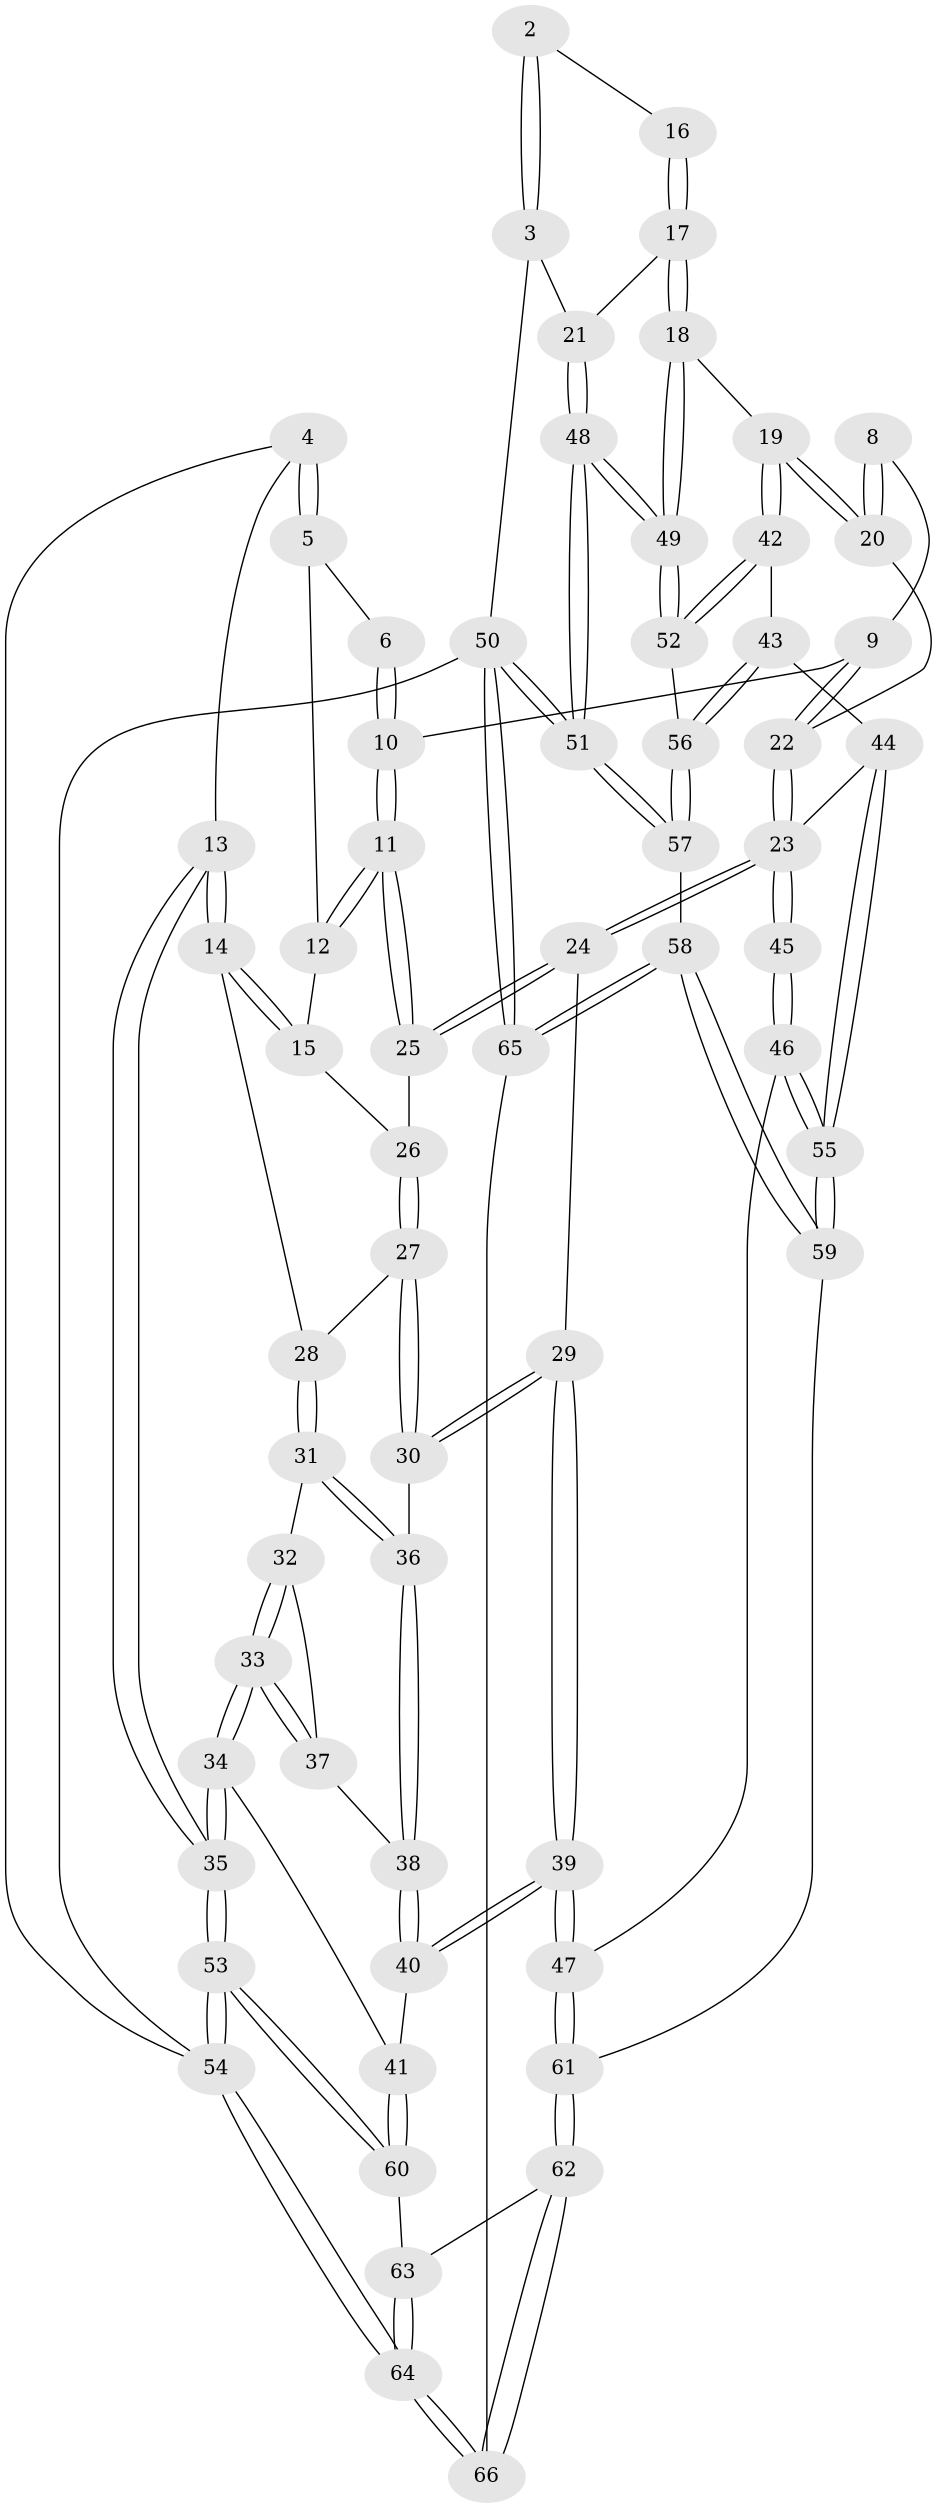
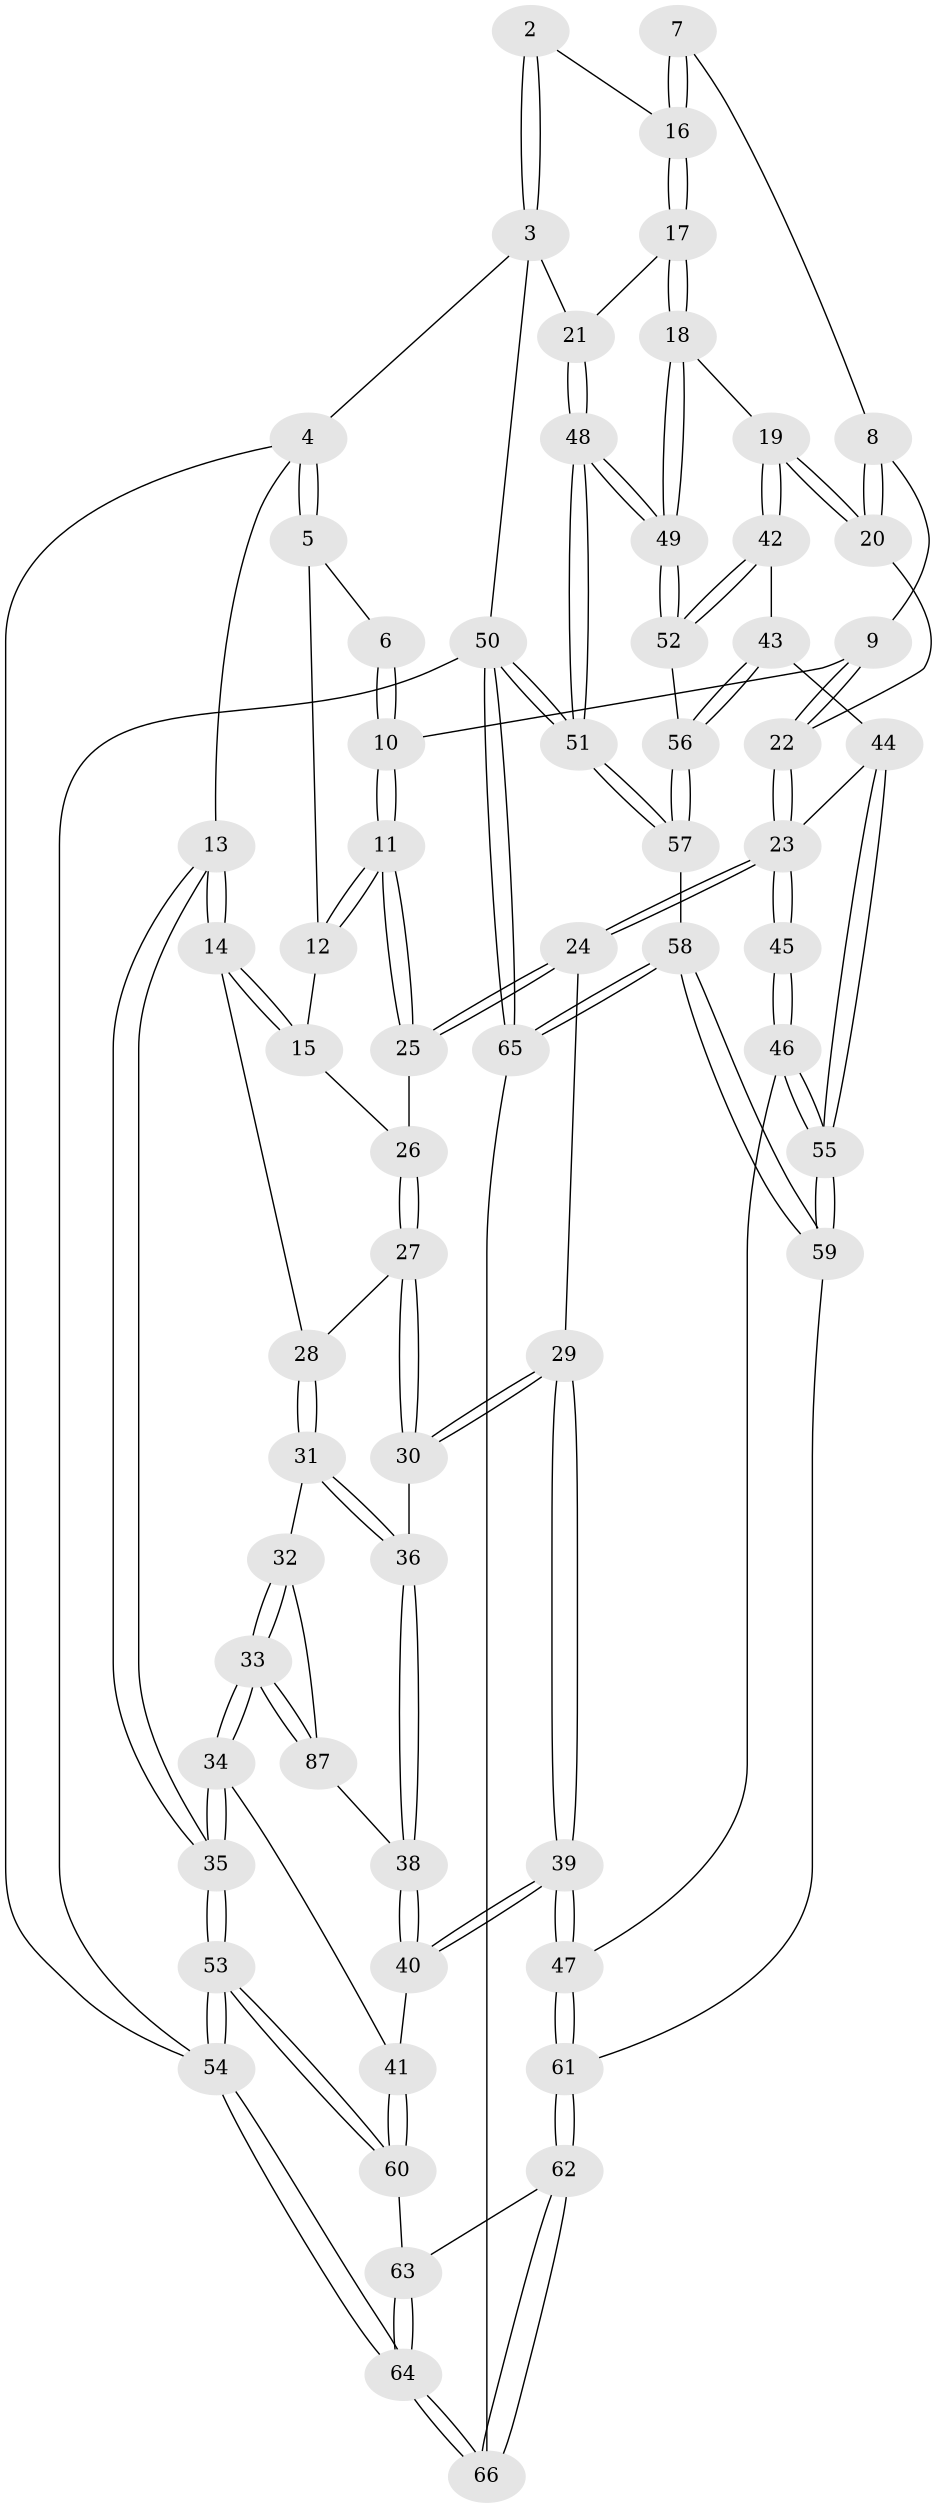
none -> (678, 31)
none -> (420, 337)
(318, 1763) -> (318, 1763)
